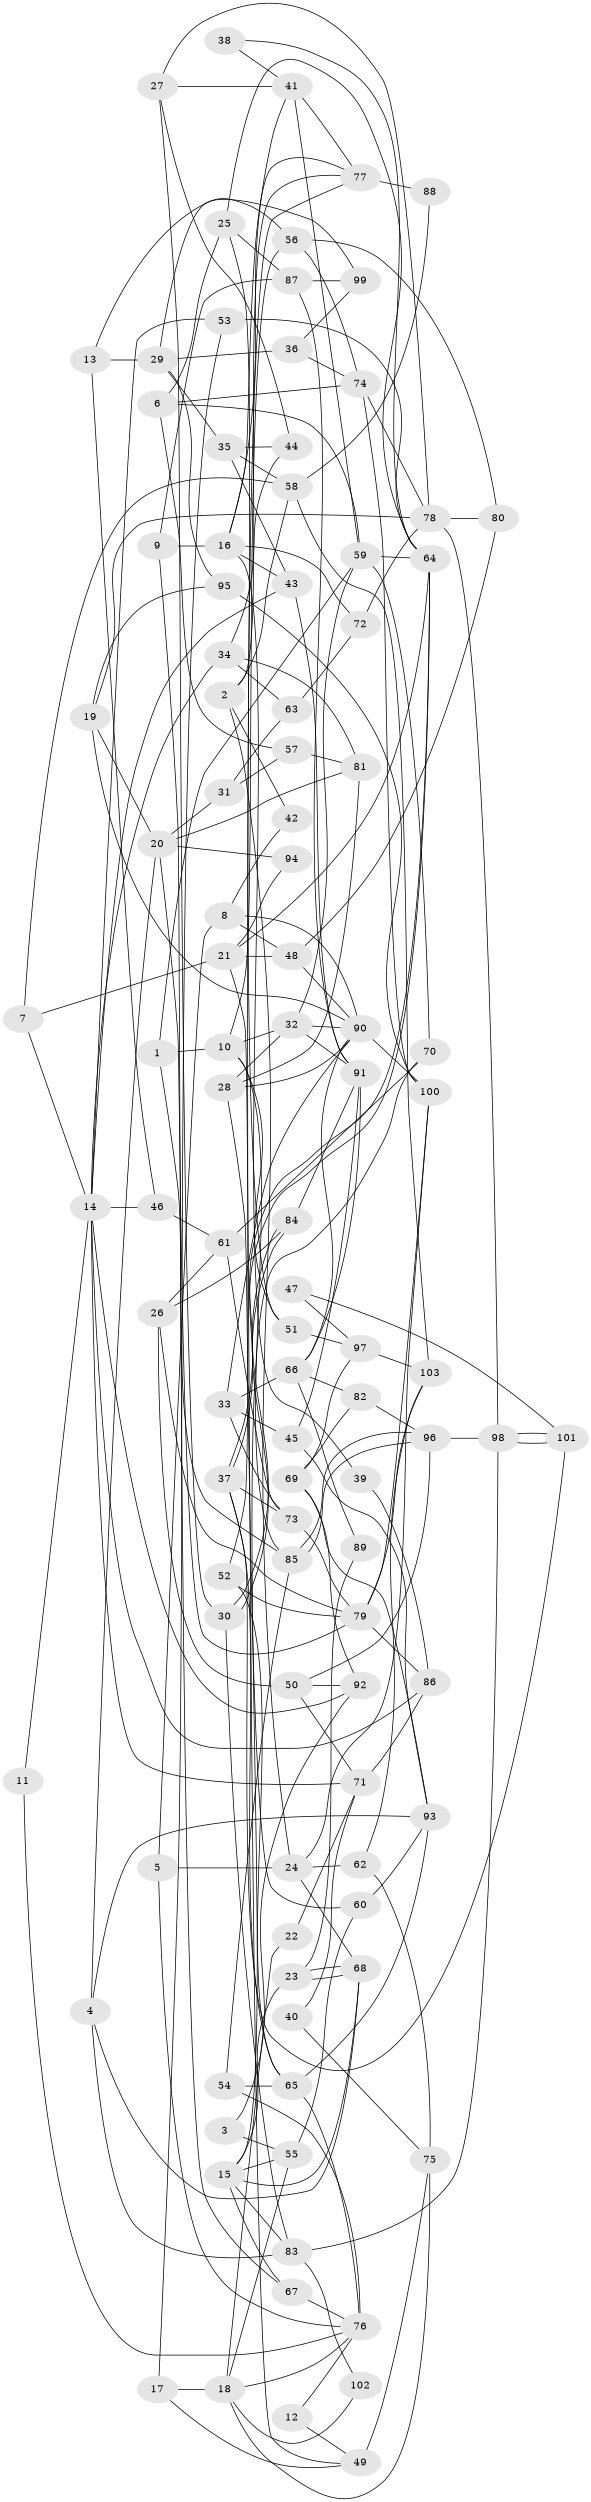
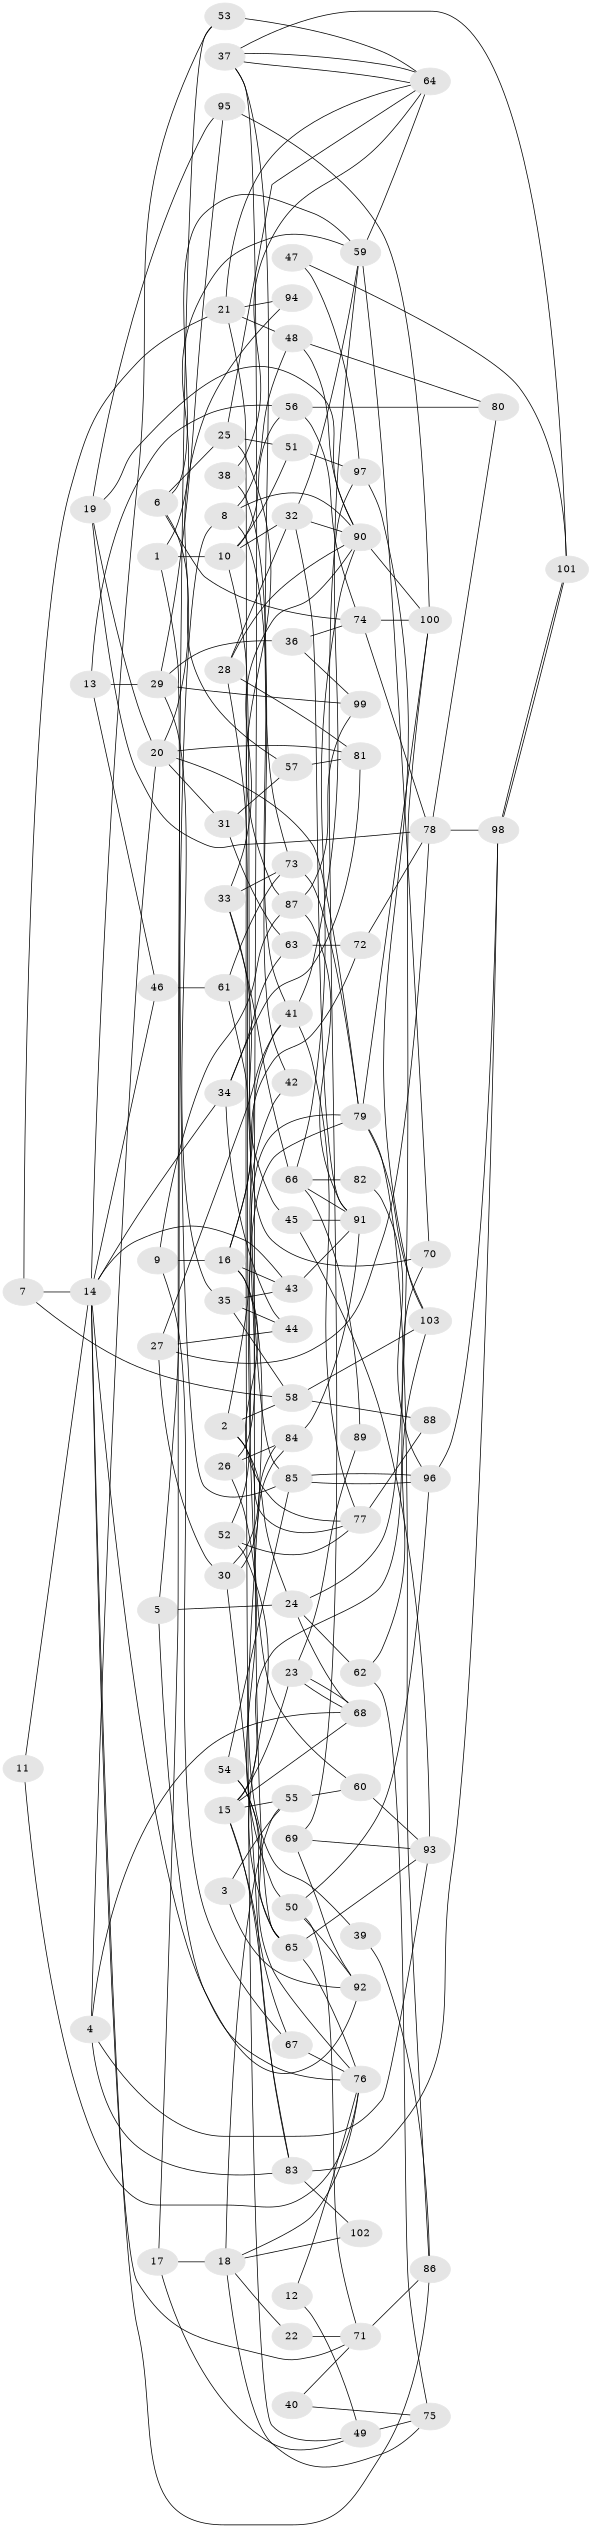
(192, 1277) -> none
(332, 1431) -> none
